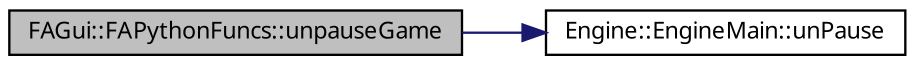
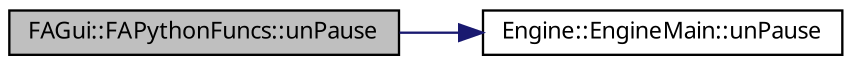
(236, 33) -> (204, 33)
